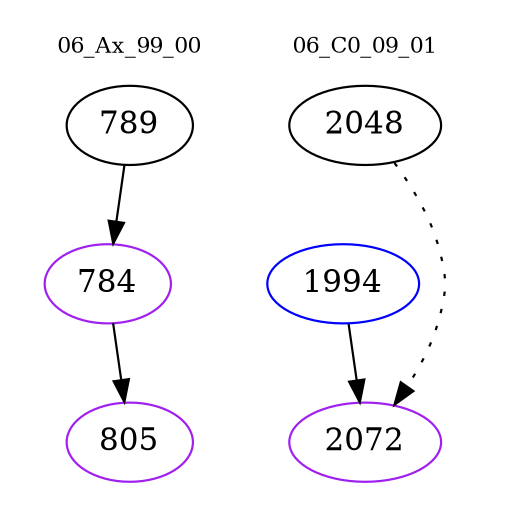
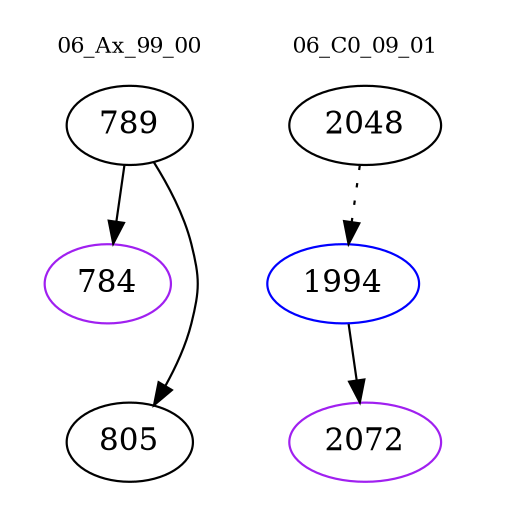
(444, 273) -> (356, 194)
(117, 352) -> (197, 273)
(130, 442) -> (130, 442)
